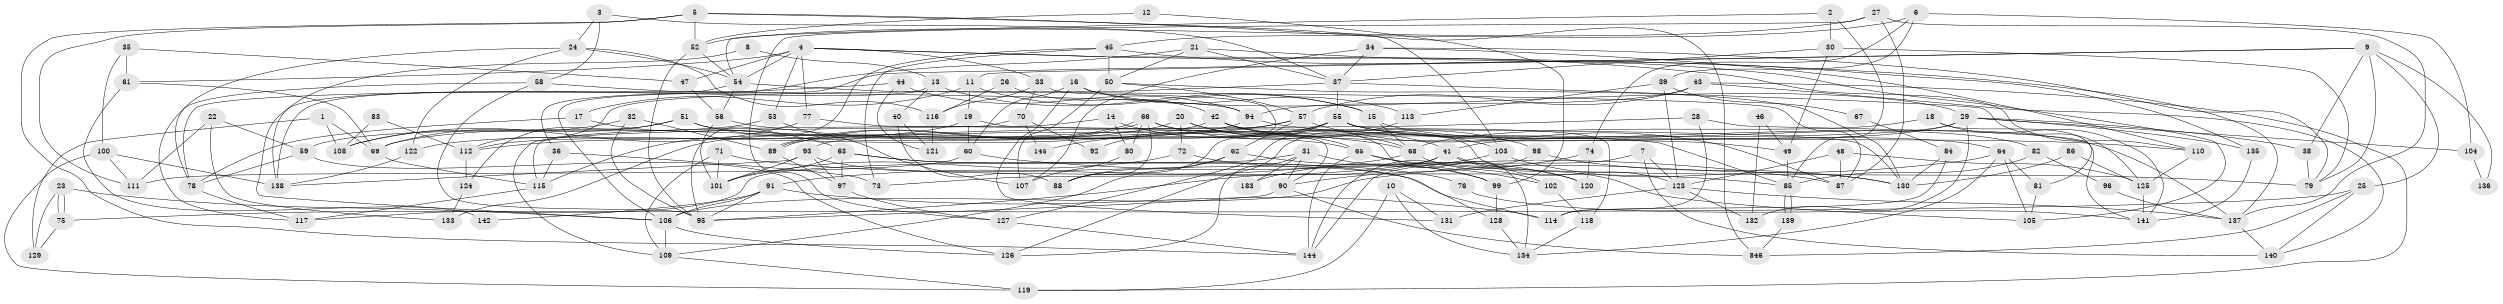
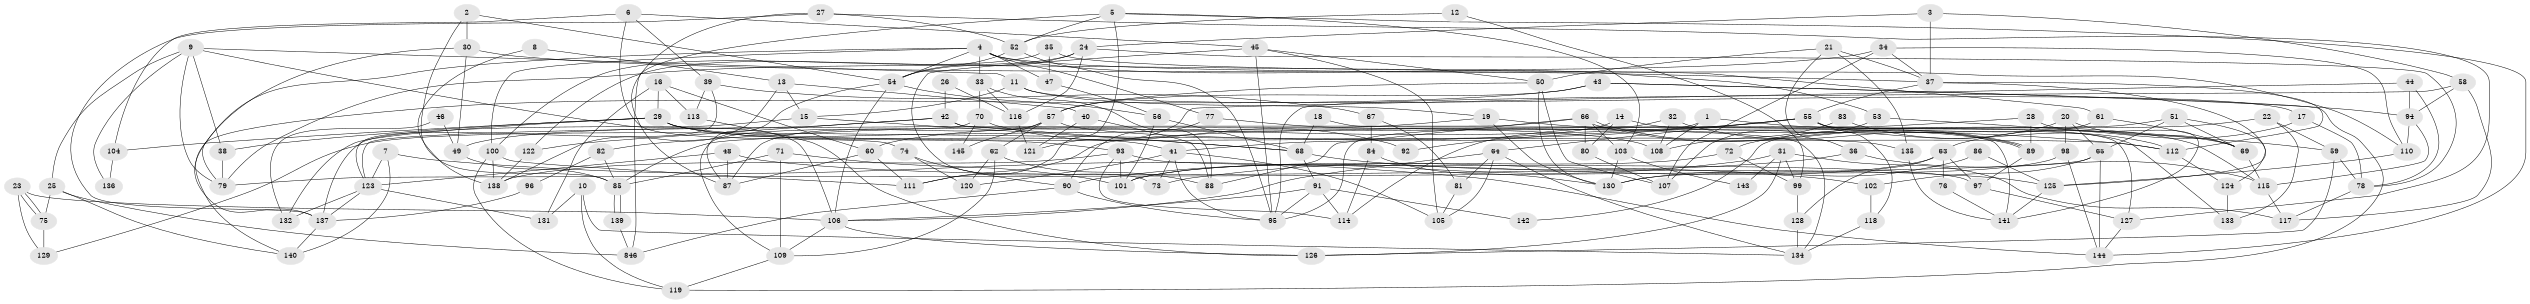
(465, 74) -> (701, 57)
(1999, 129) -> (1423, 143)
(1247, 187) -> (1743, 187)
